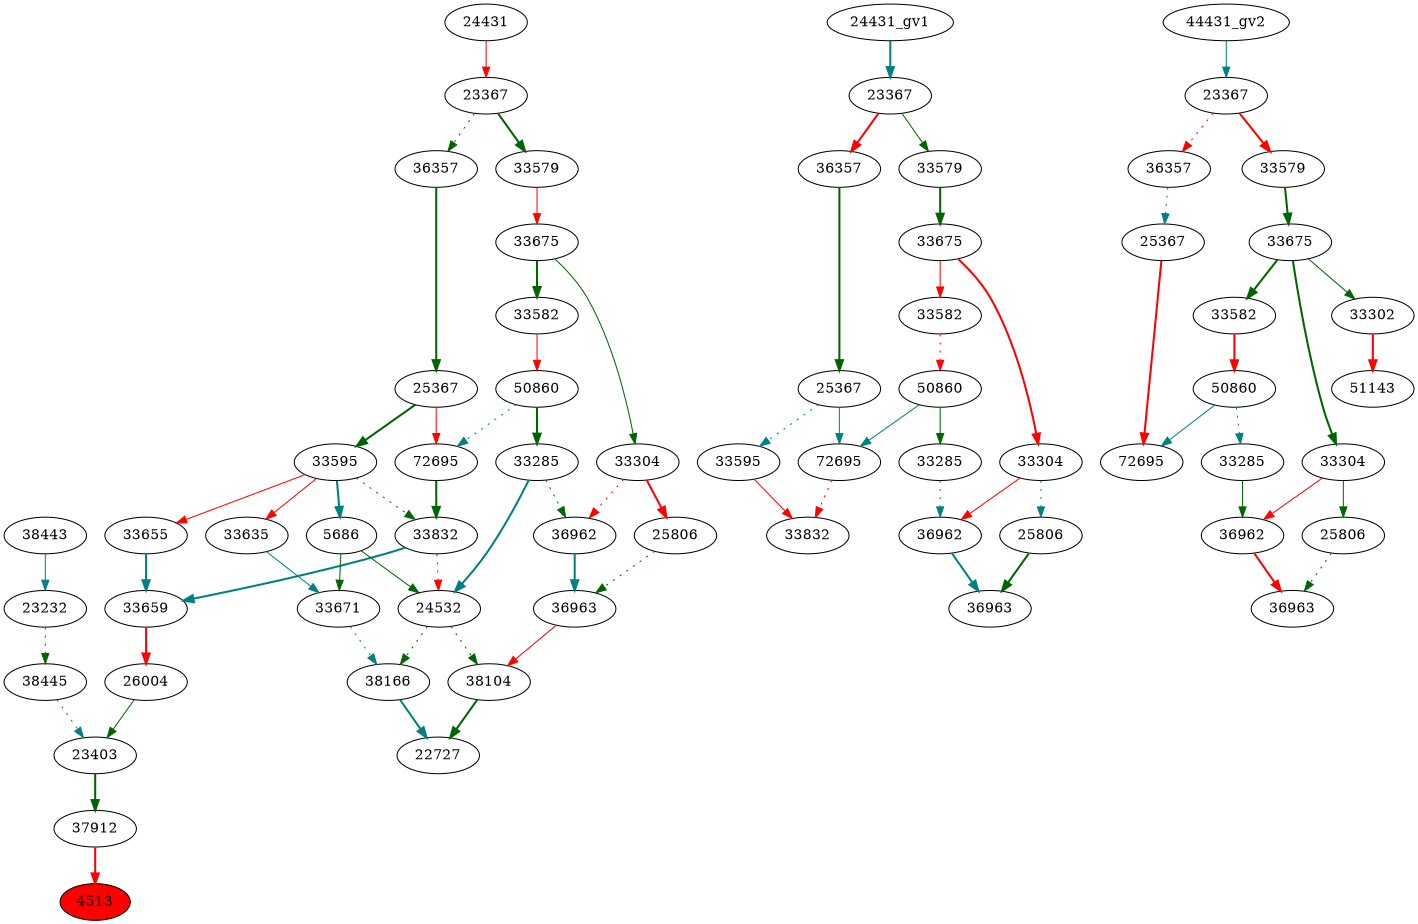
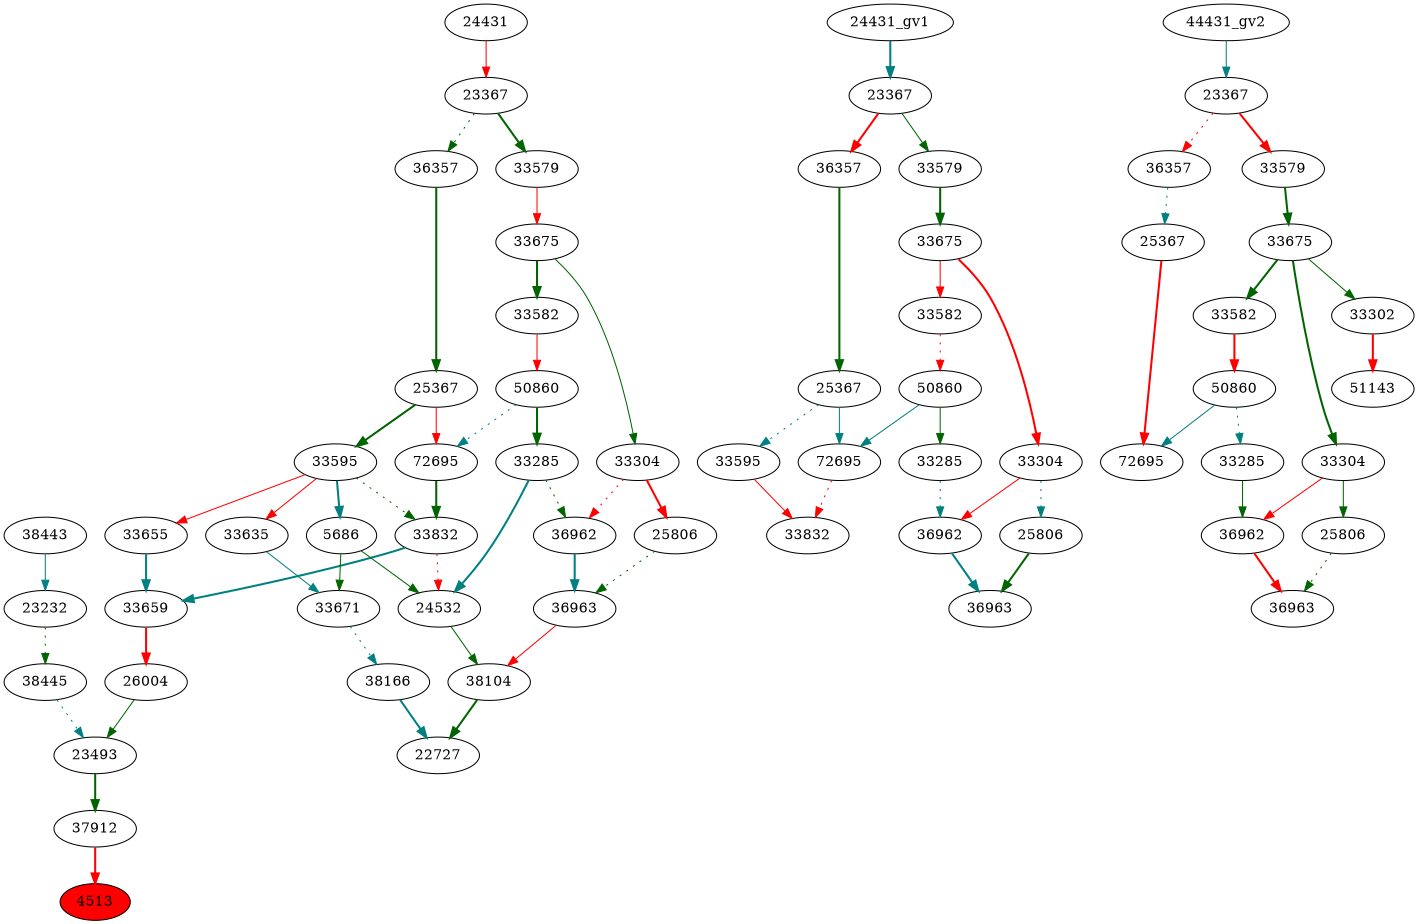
(417, 641) -> none
(461, 641) -> (461, 641)
(95, 755) -> (95, 755)
